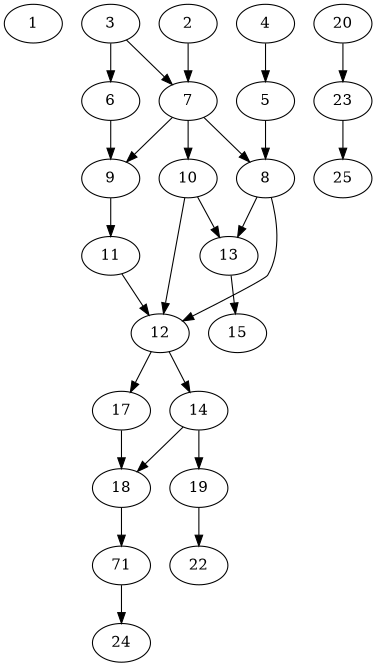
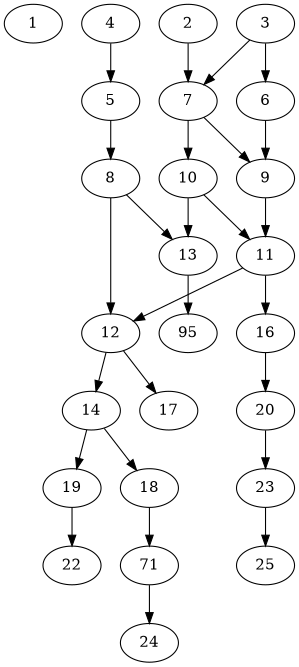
(223, 136) -> none
(175, 250) -> (223, 213)
(238, 333) -> (188, 333)
none -> (266, 333)
(121, 444) -> none
